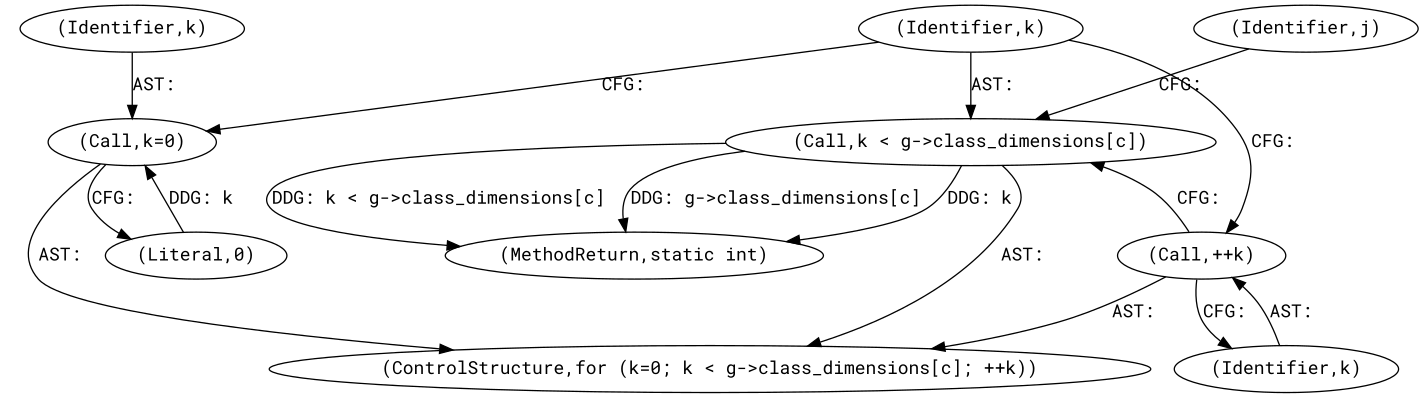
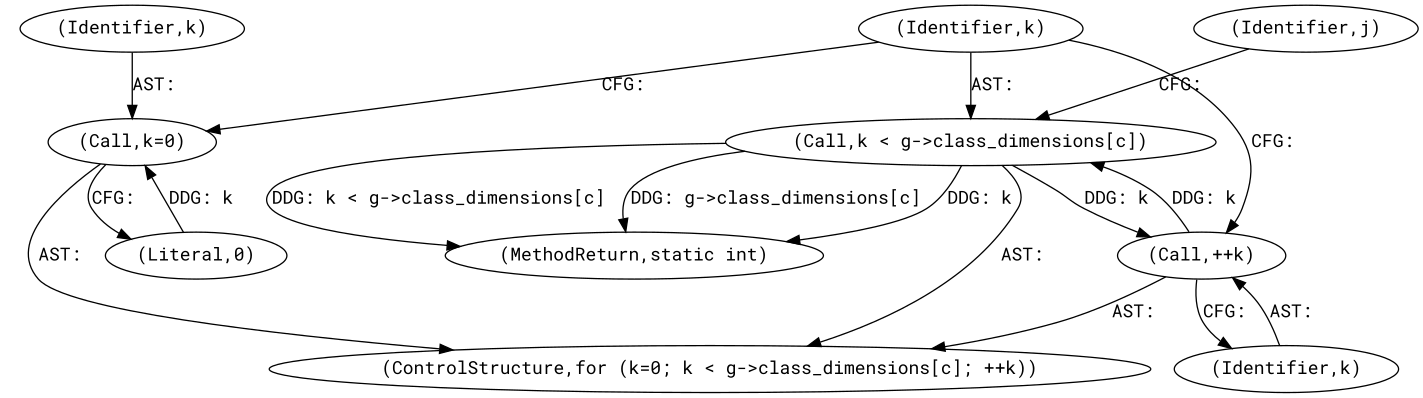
(1204, 199) -> (1204, 199)
none -> (1073, 202)
